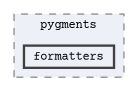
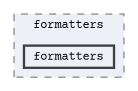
(69, 25) -> (69, 25)
